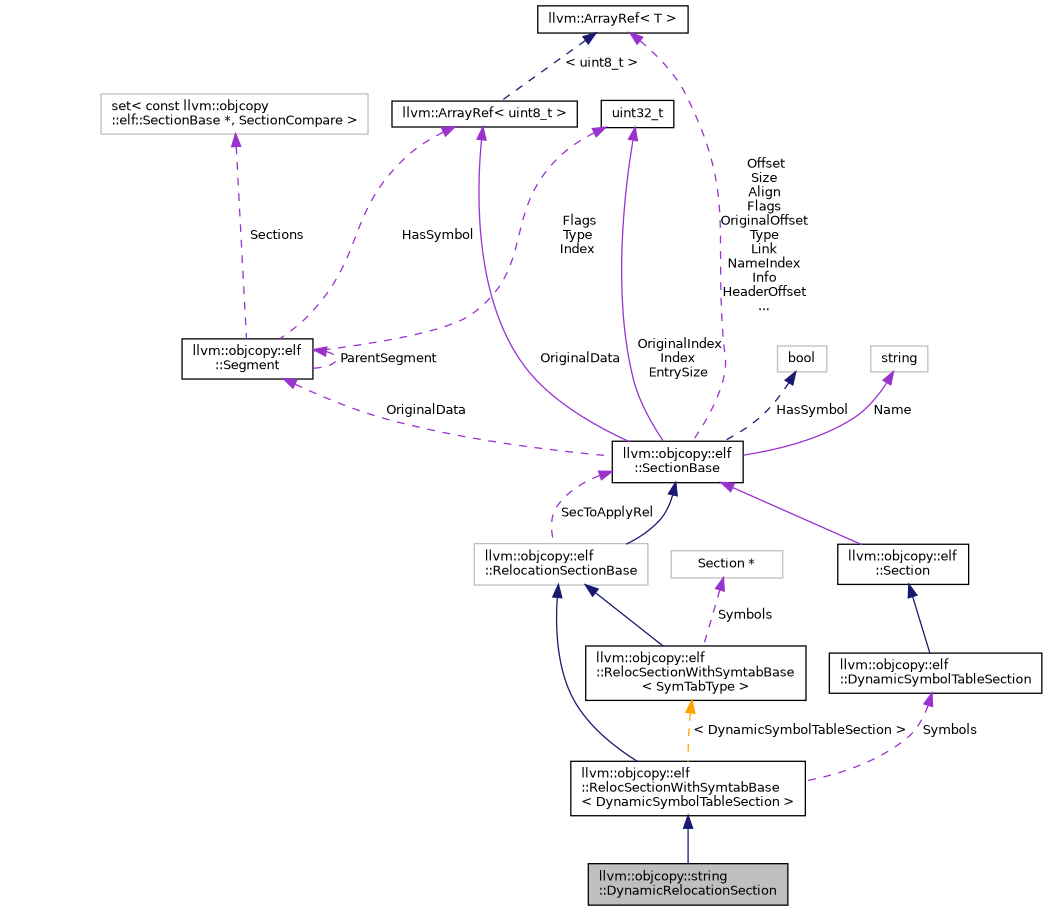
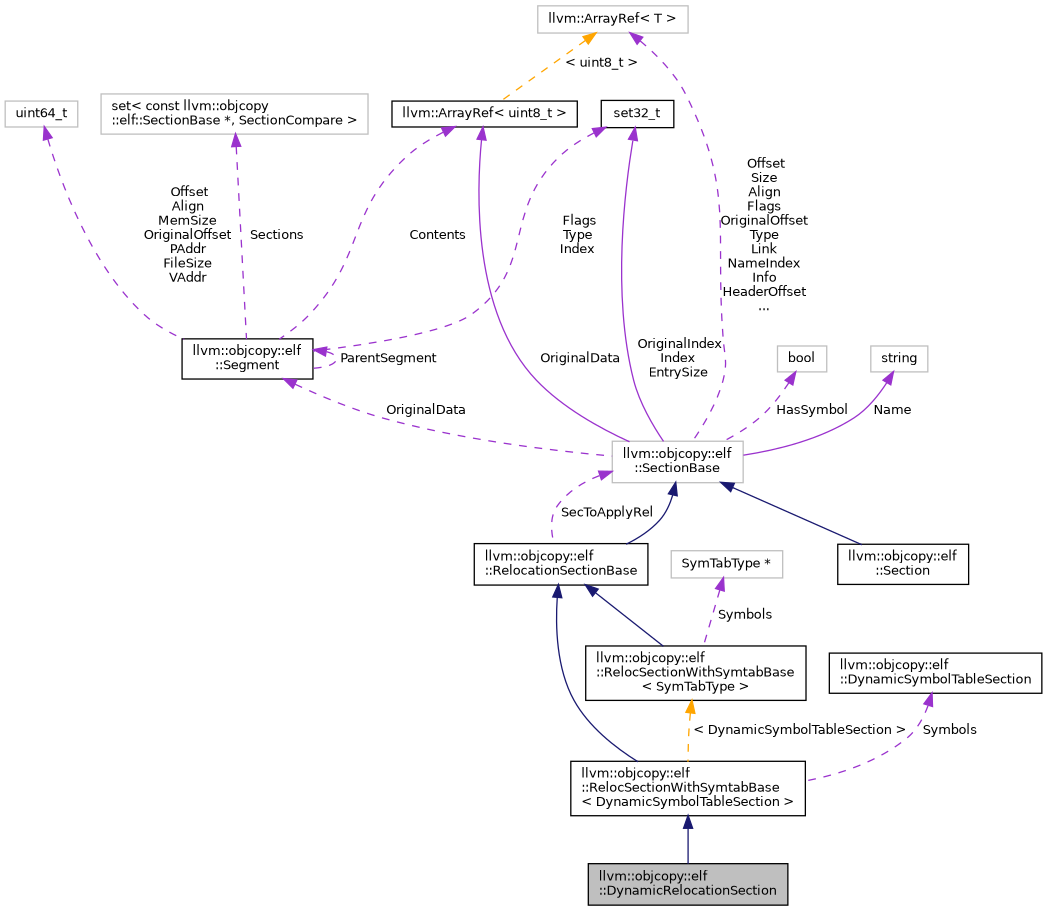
(613, 19) -> (613, 19)
(543, 71) -> (543, 71)
none -> (41, 114)
(638, 114) -> (638, 114)
(436, 236) -> (436, 236)
(760, 417) -> (760, 417)
(678, 462) -> (678, 462)
(797, 516) -> (797, 516)
(561, 564) -> (561, 564)
(727, 564) -> (727, 564)
(921, 625) -> none
(688, 884) -> (688, 884)
